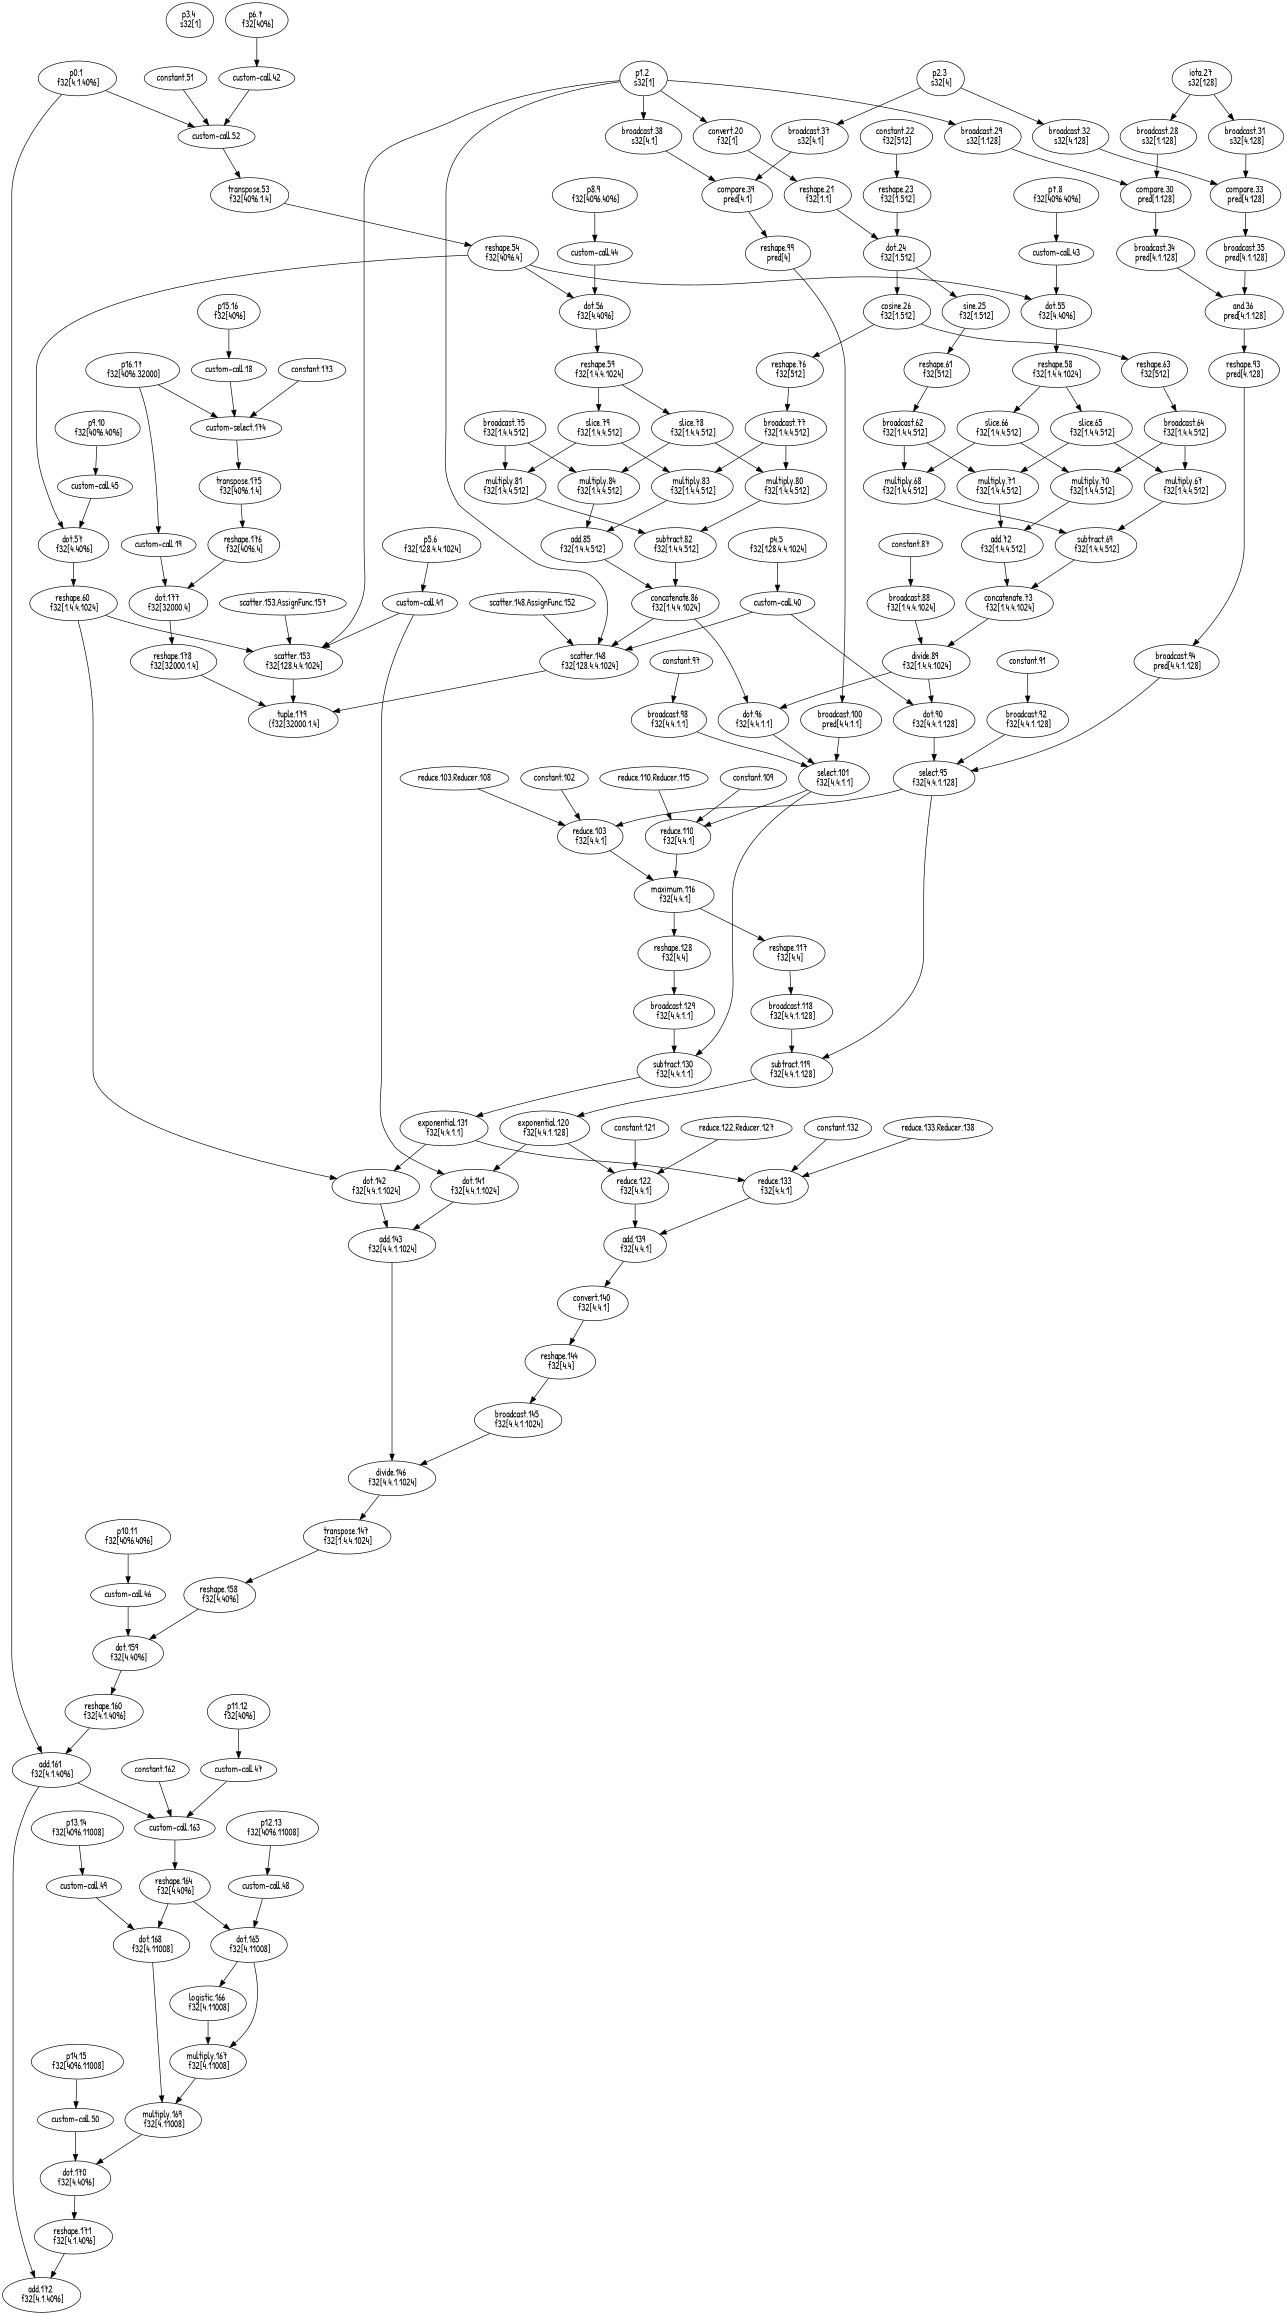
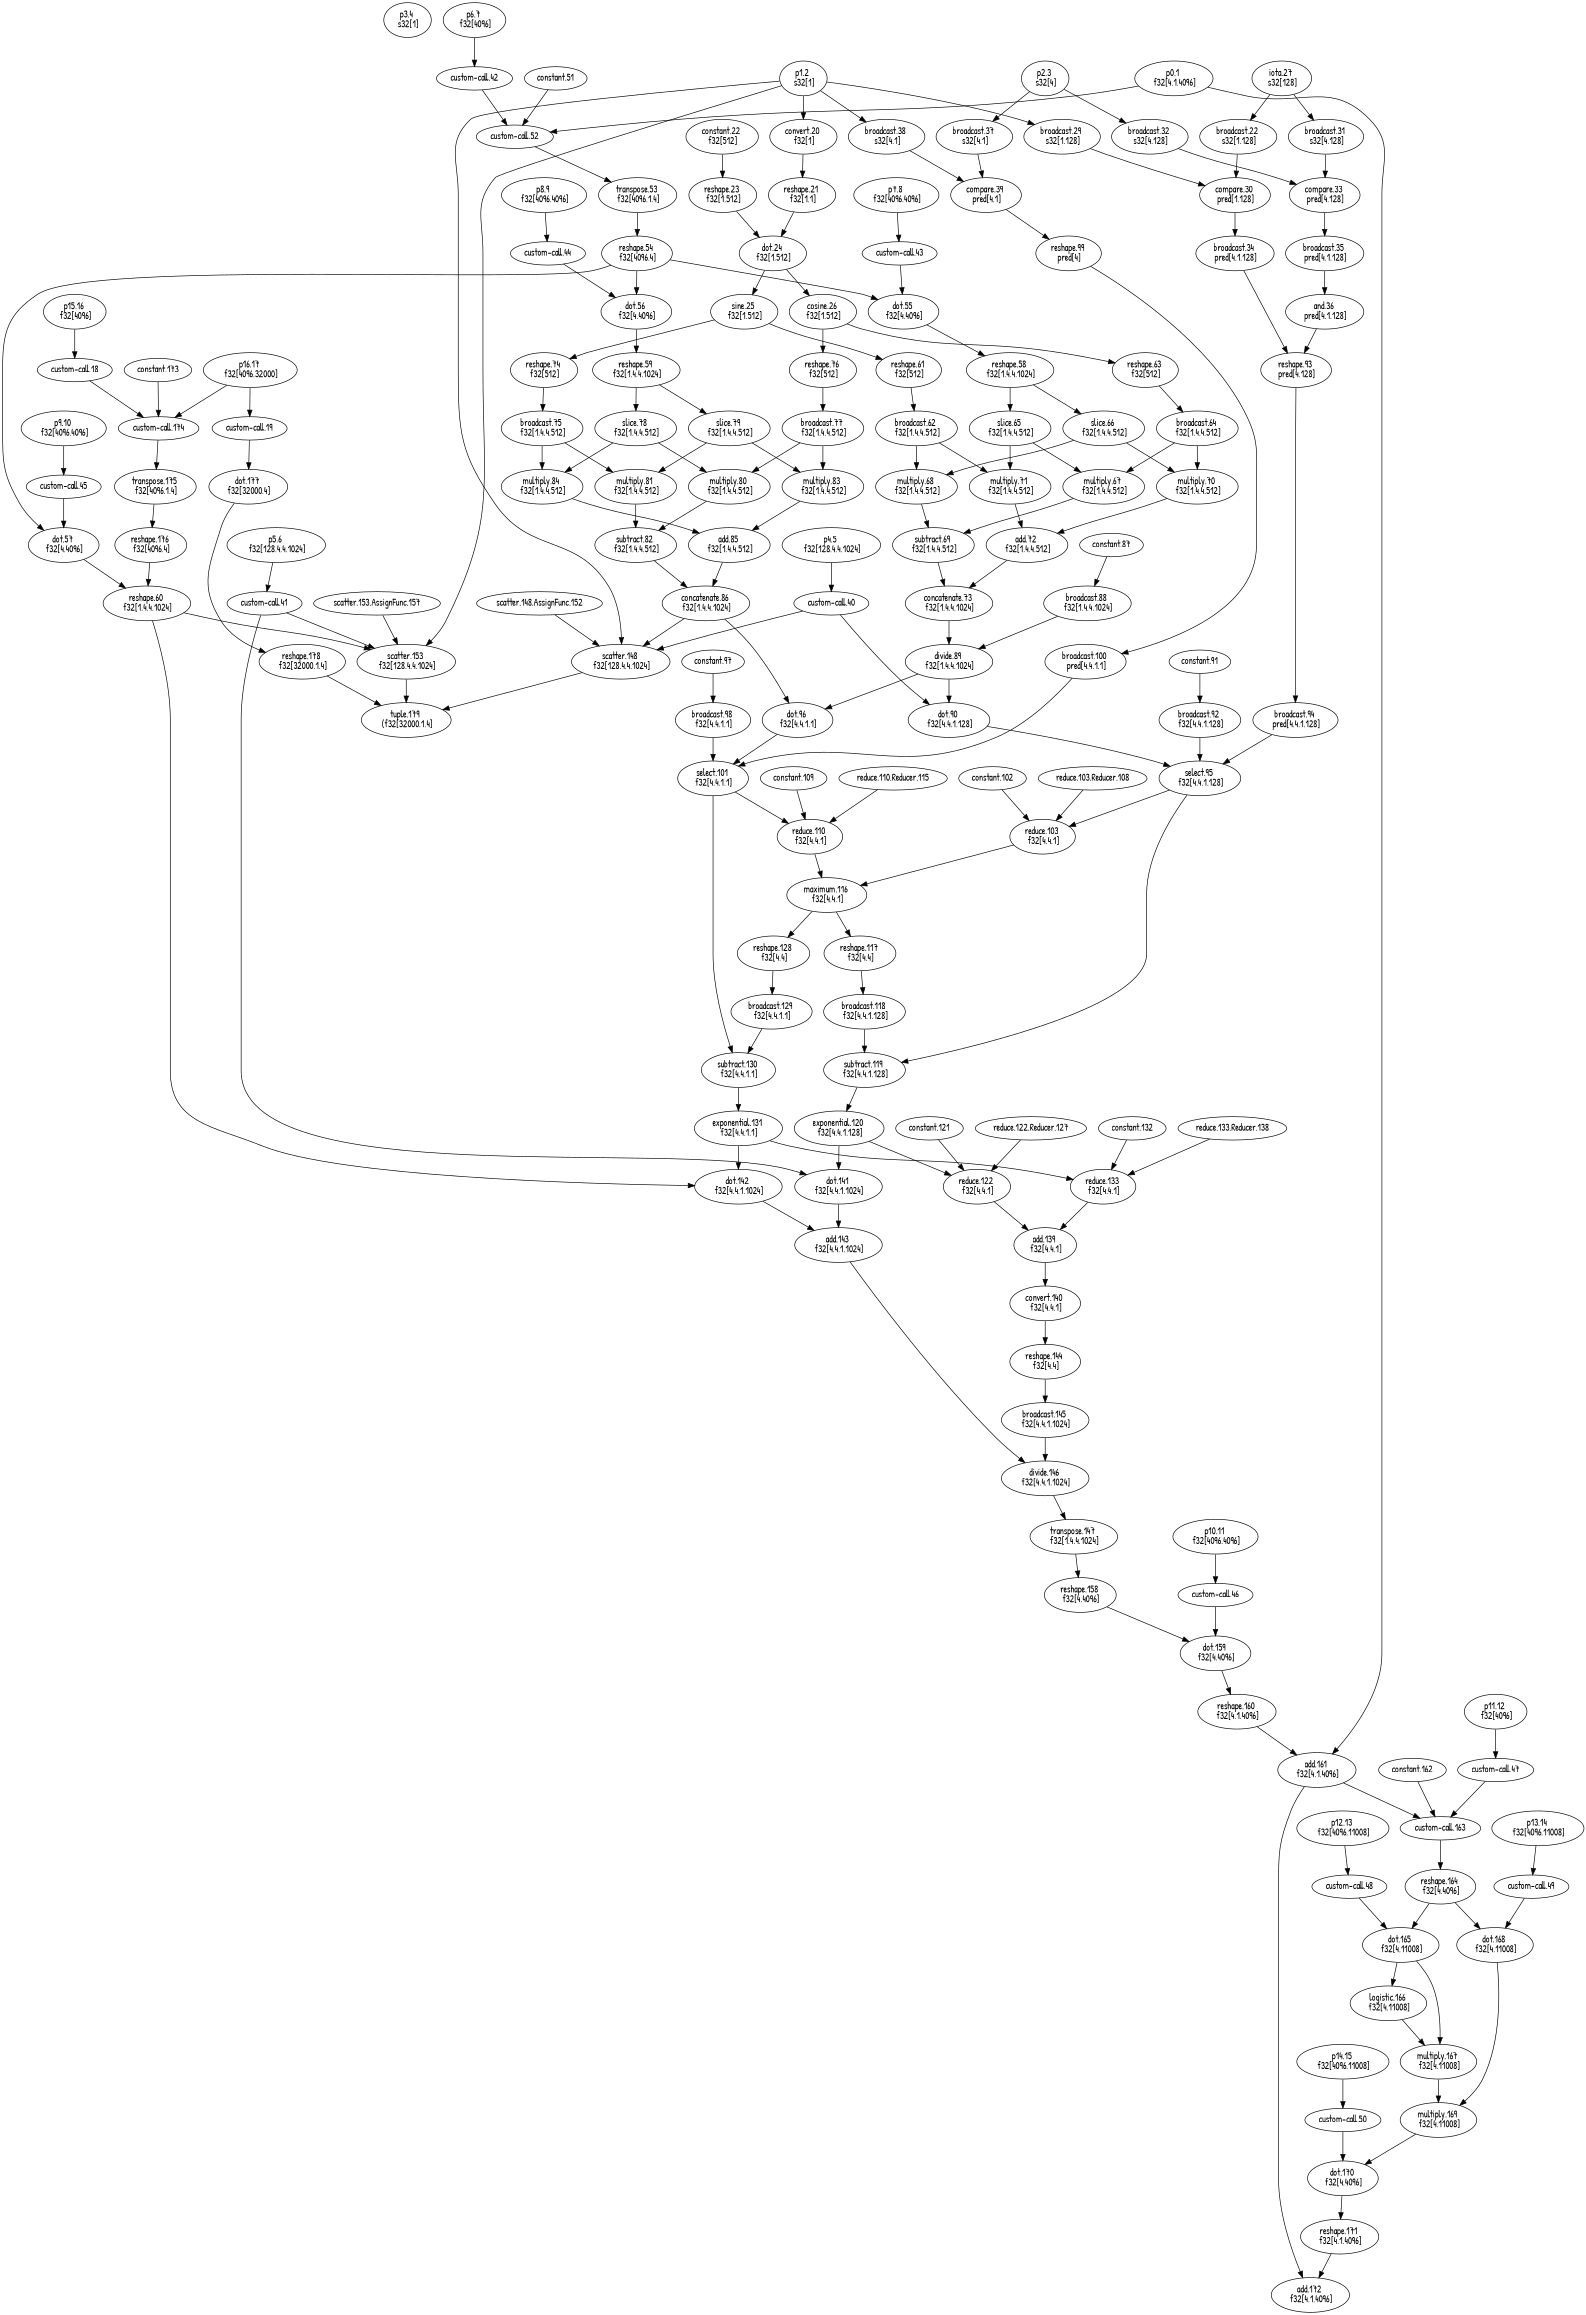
(1158, 137) -> (1238, 137)
(1197, 281) -> (1264, 309)
none -> (544, 370)
(236, 428) -> (159, 428)
(209, 572) -> (149, 571)
